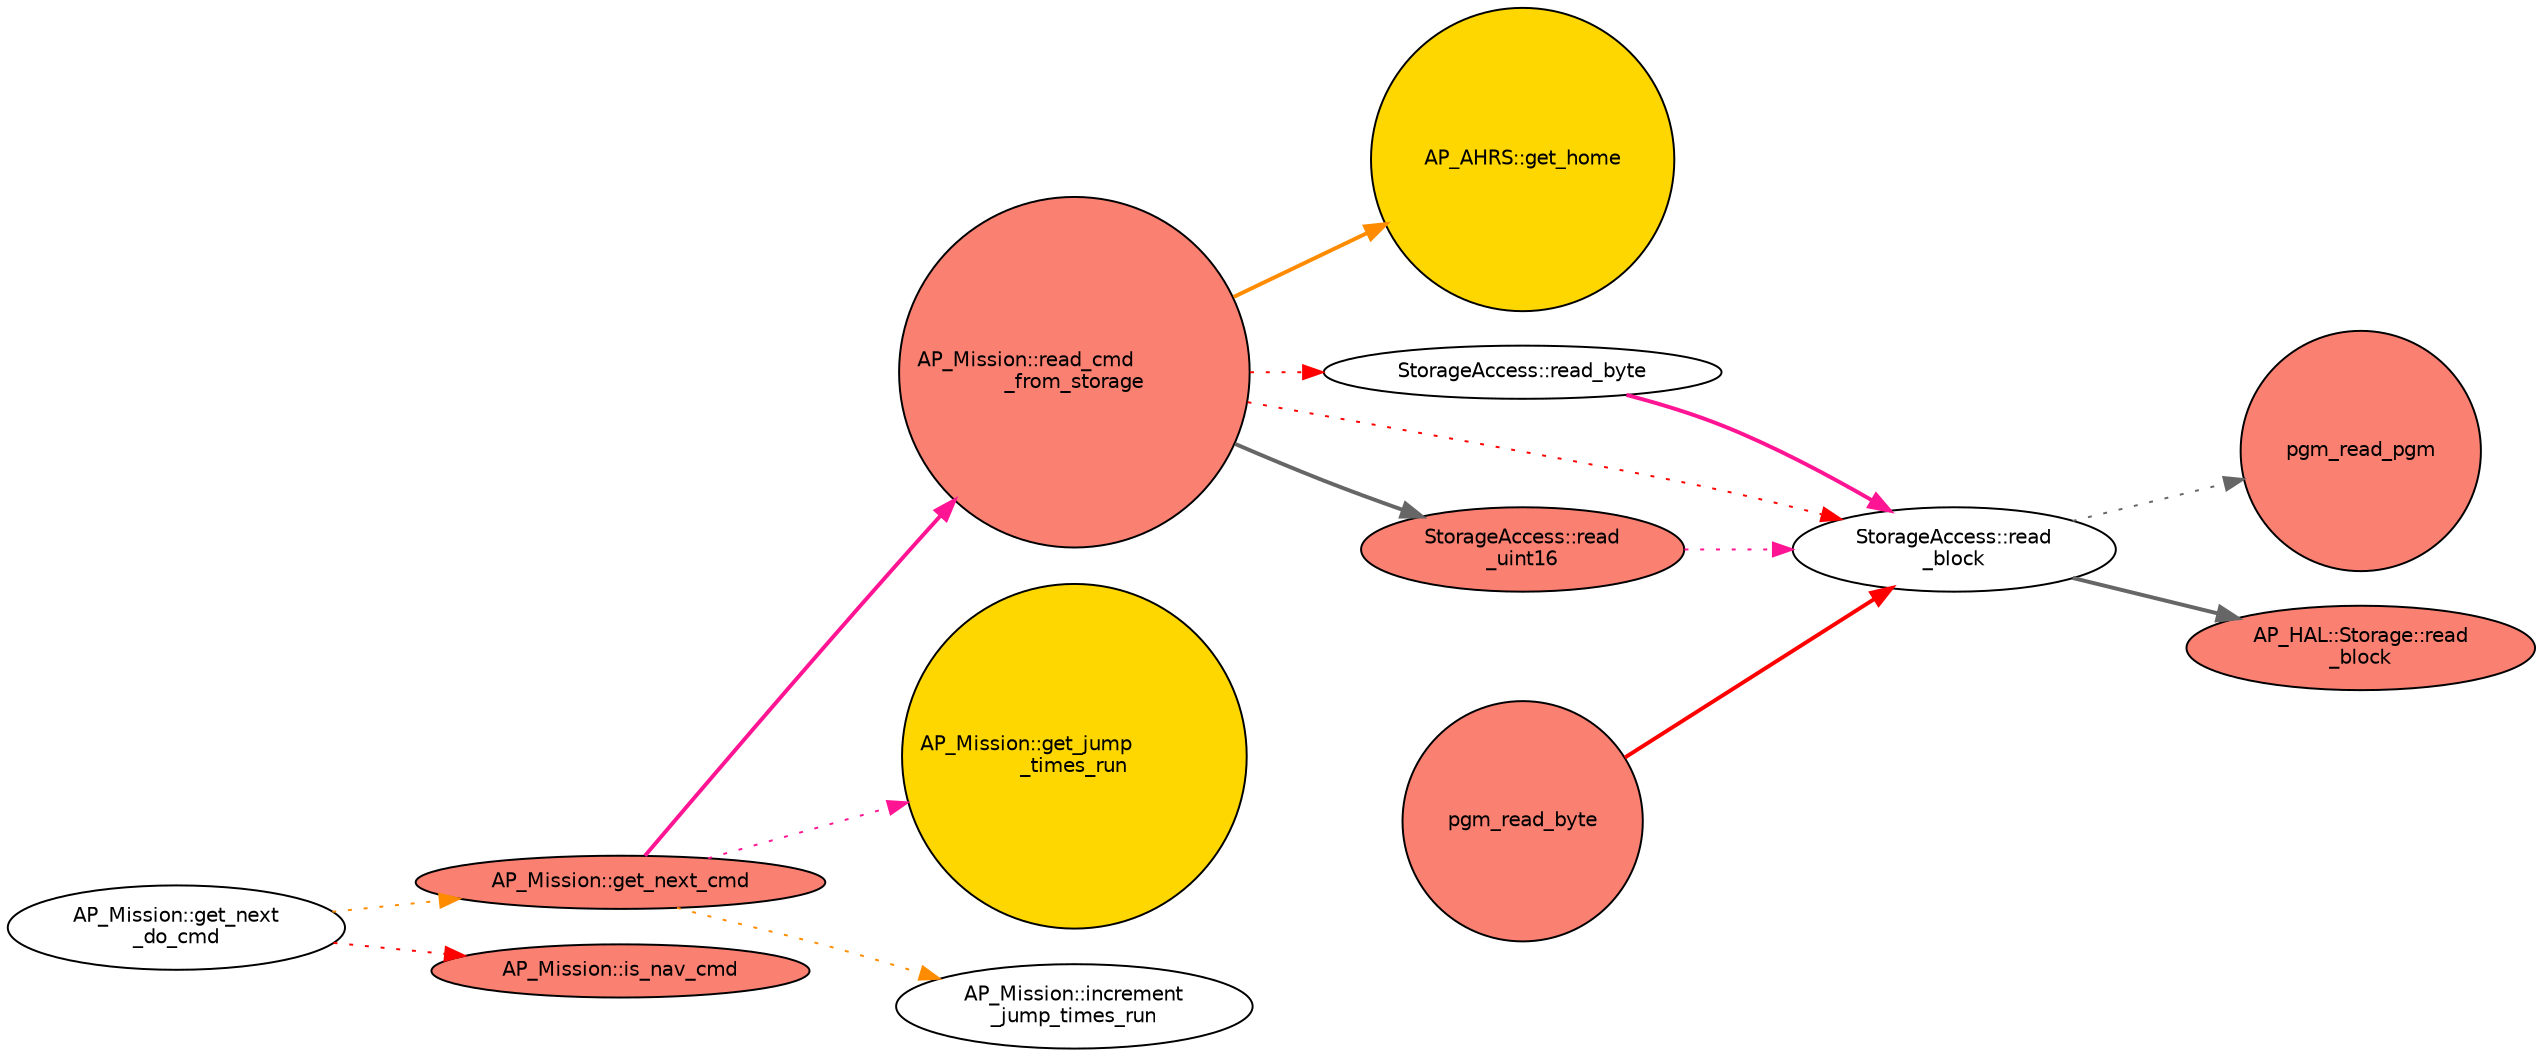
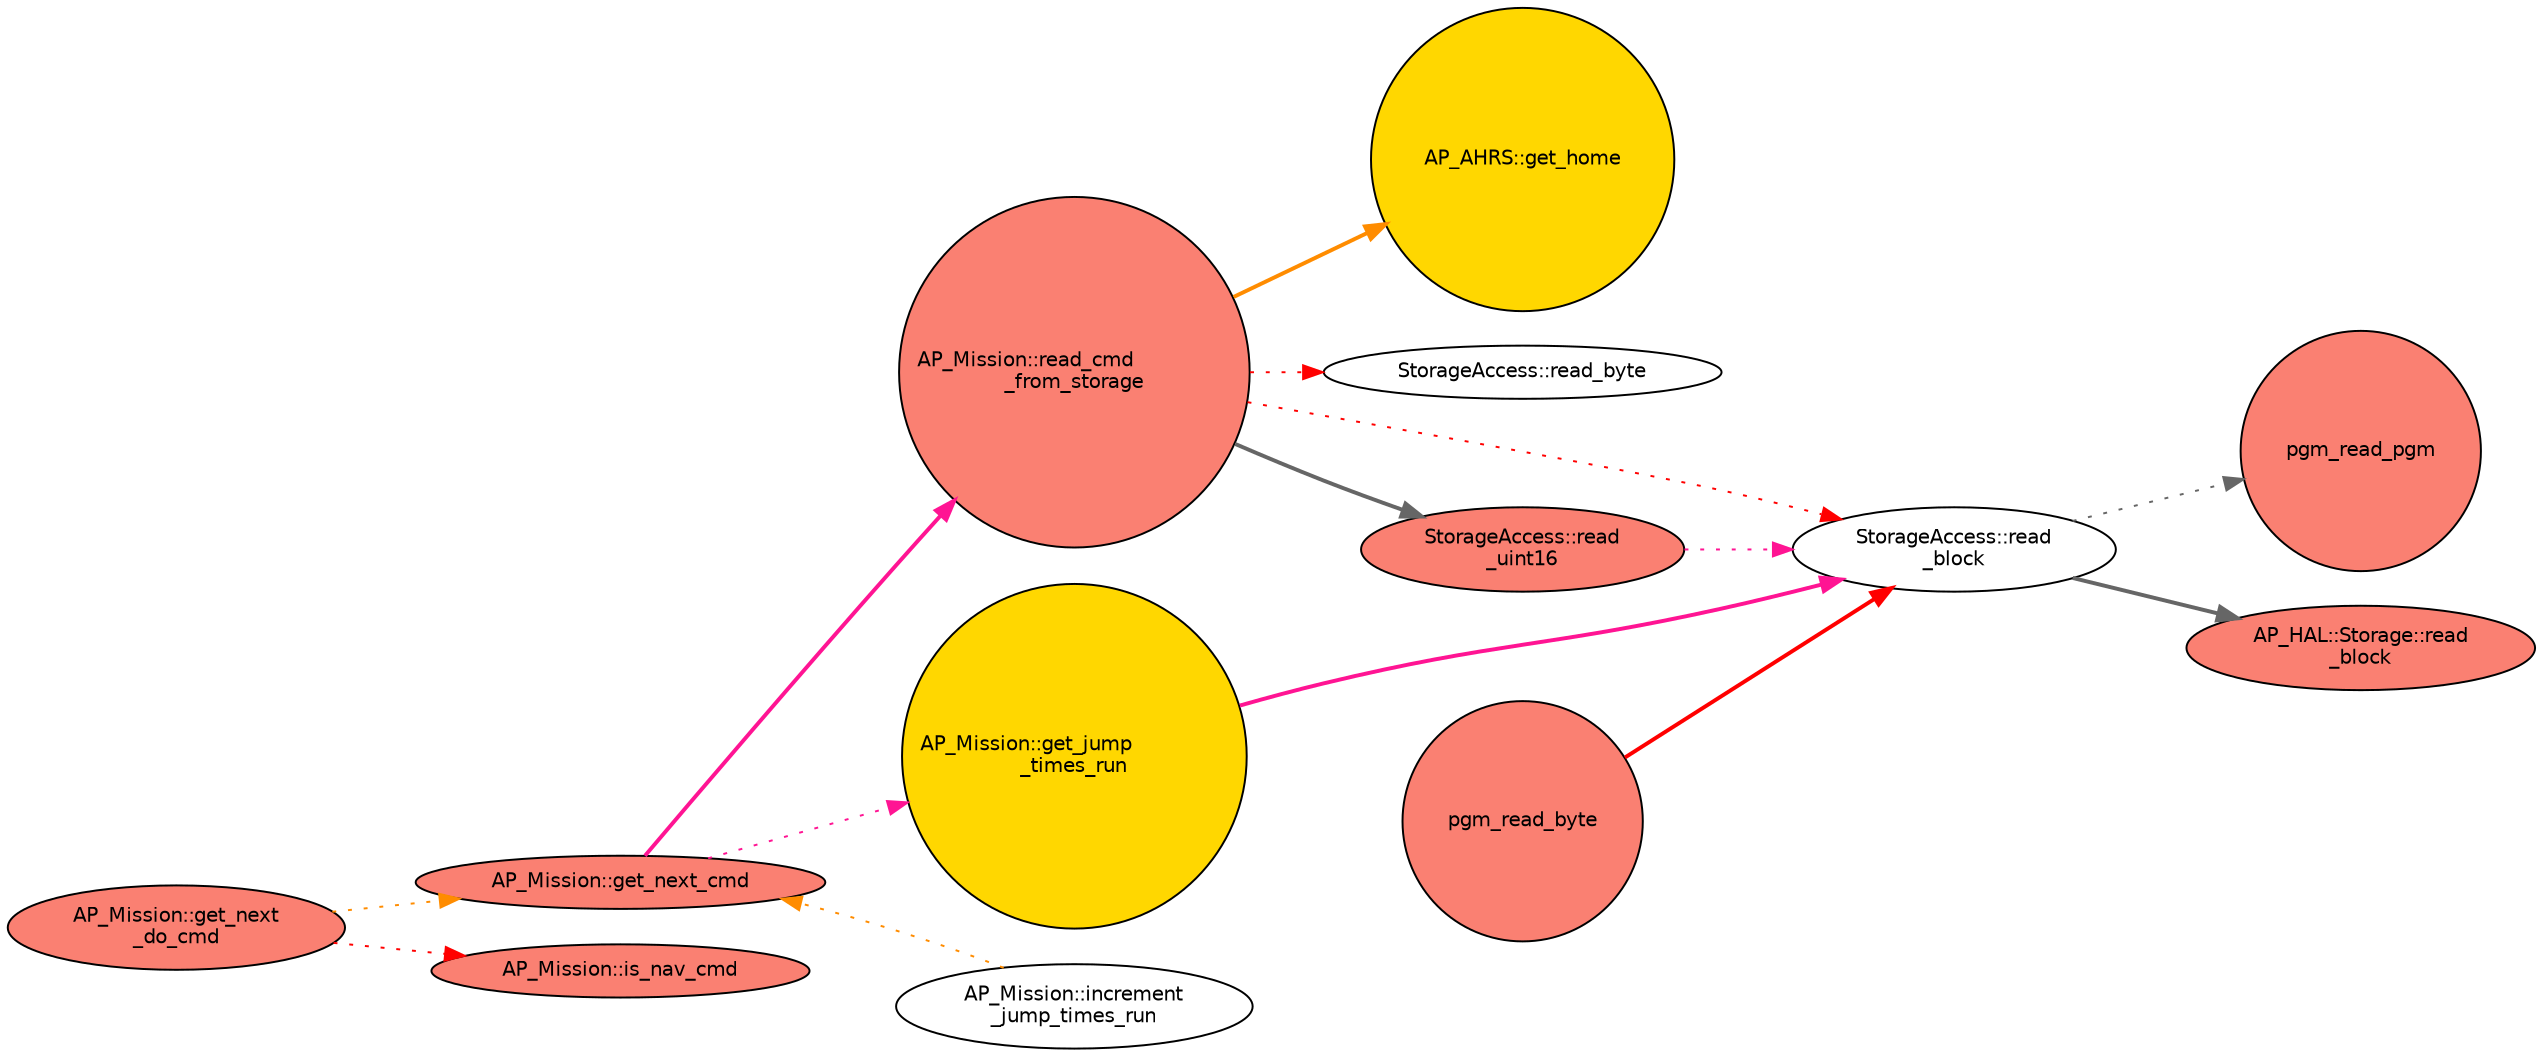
(1753, 439) -> (1530, 644)
(176, 928) -> (176, 928)
(799, 939) -> (903, 933)
